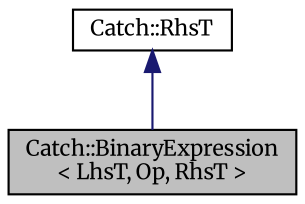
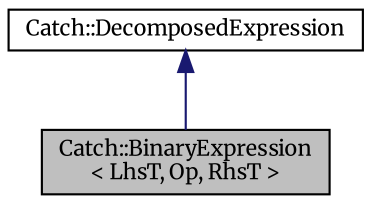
(152, 30) -> (186, 30)
